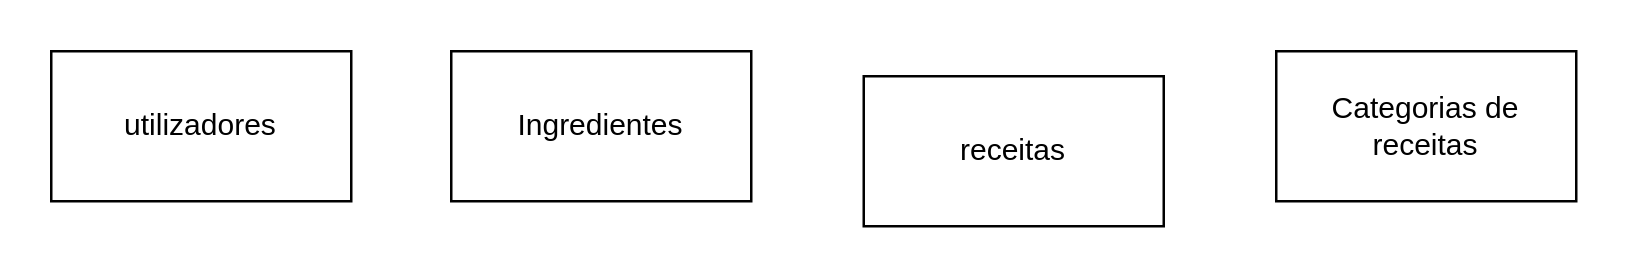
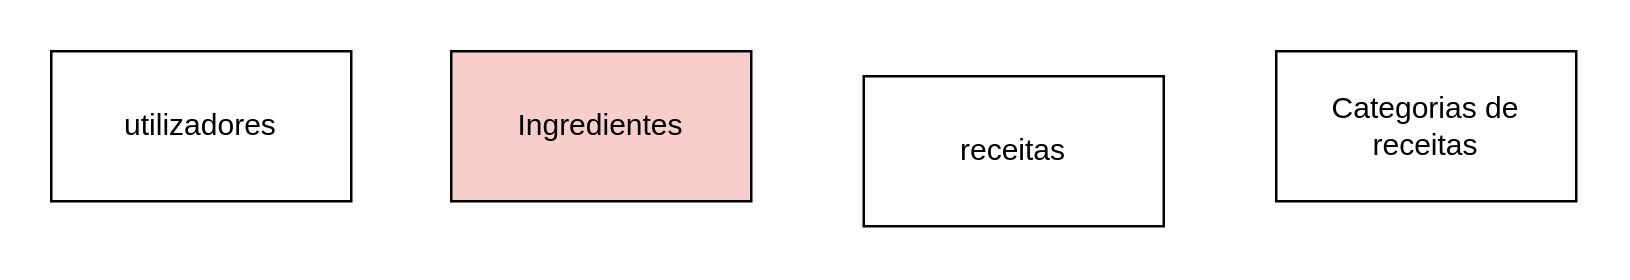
(601, 126) -> (601, 126)
